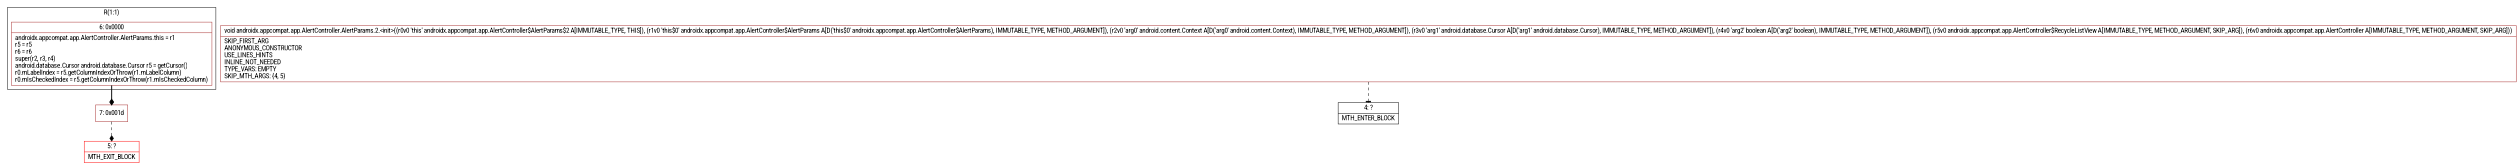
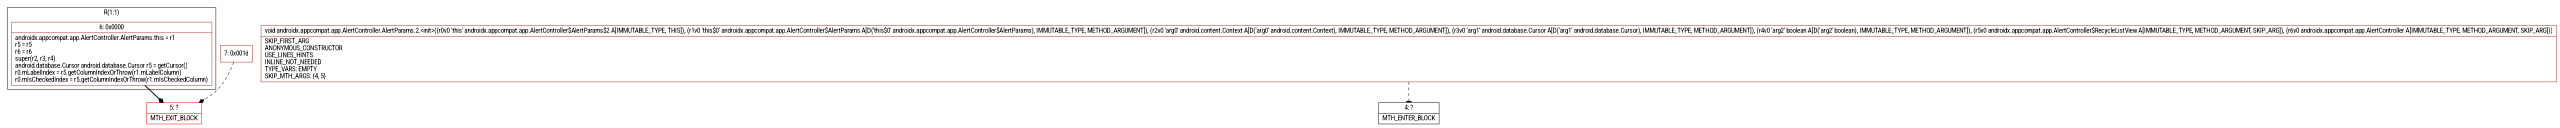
(112, 92) -> (152, 92)
